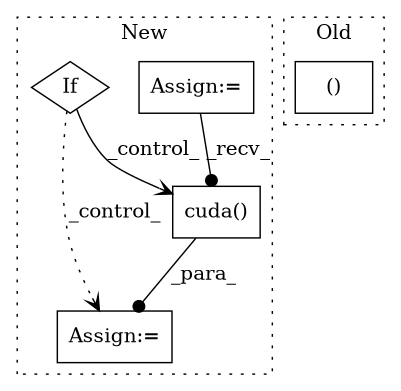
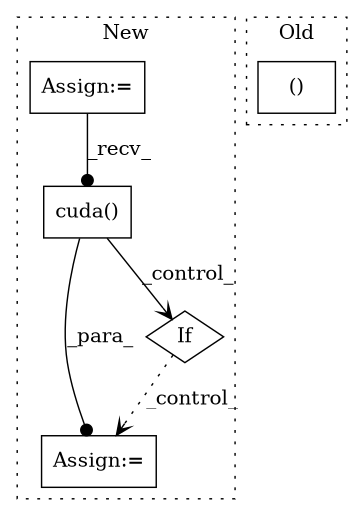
(107, 160) -> (135, 273)
